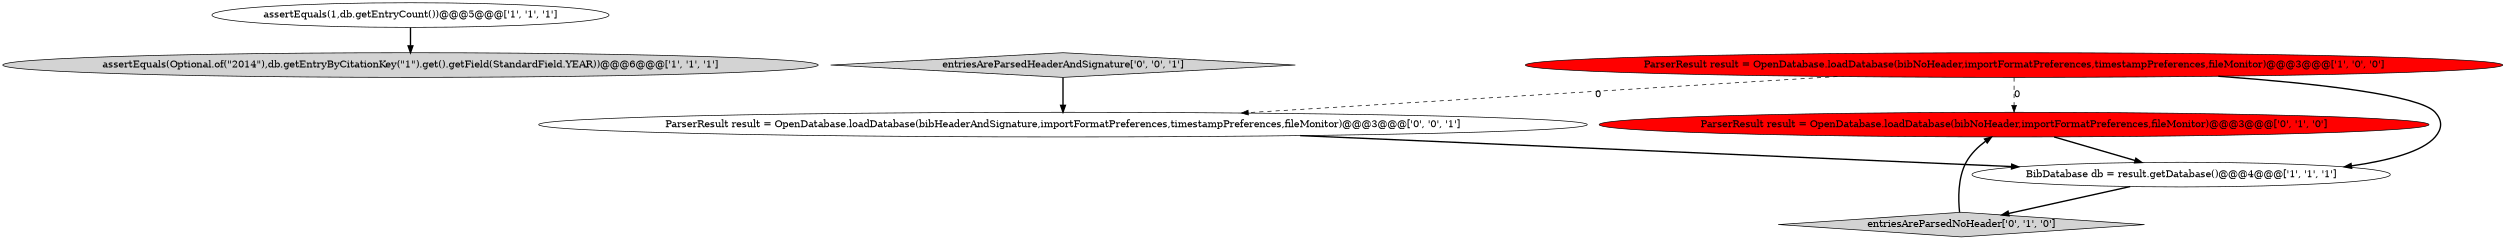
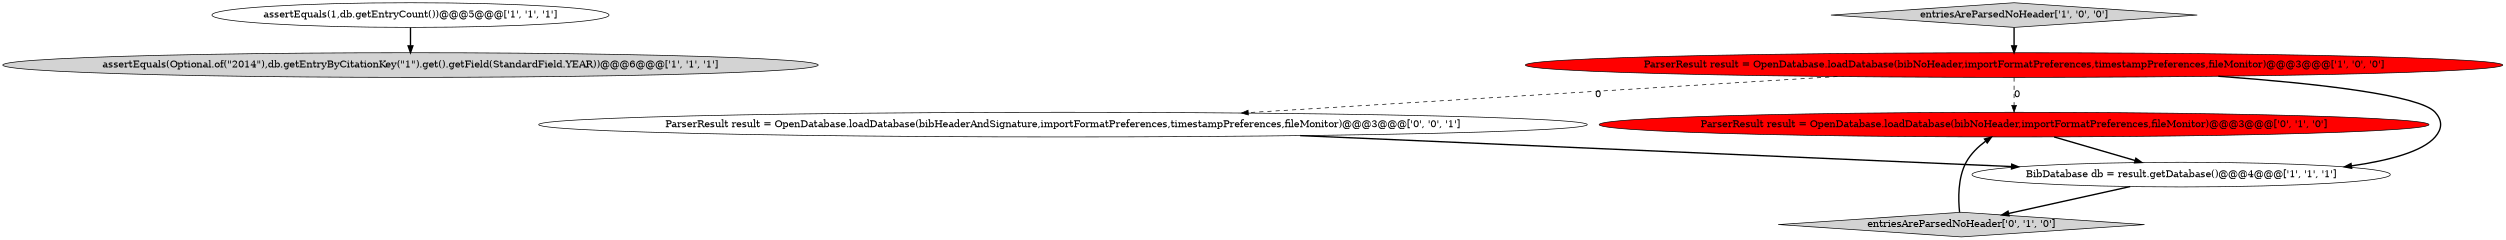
none -> (2014, 15)
(1063, 65) -> none
